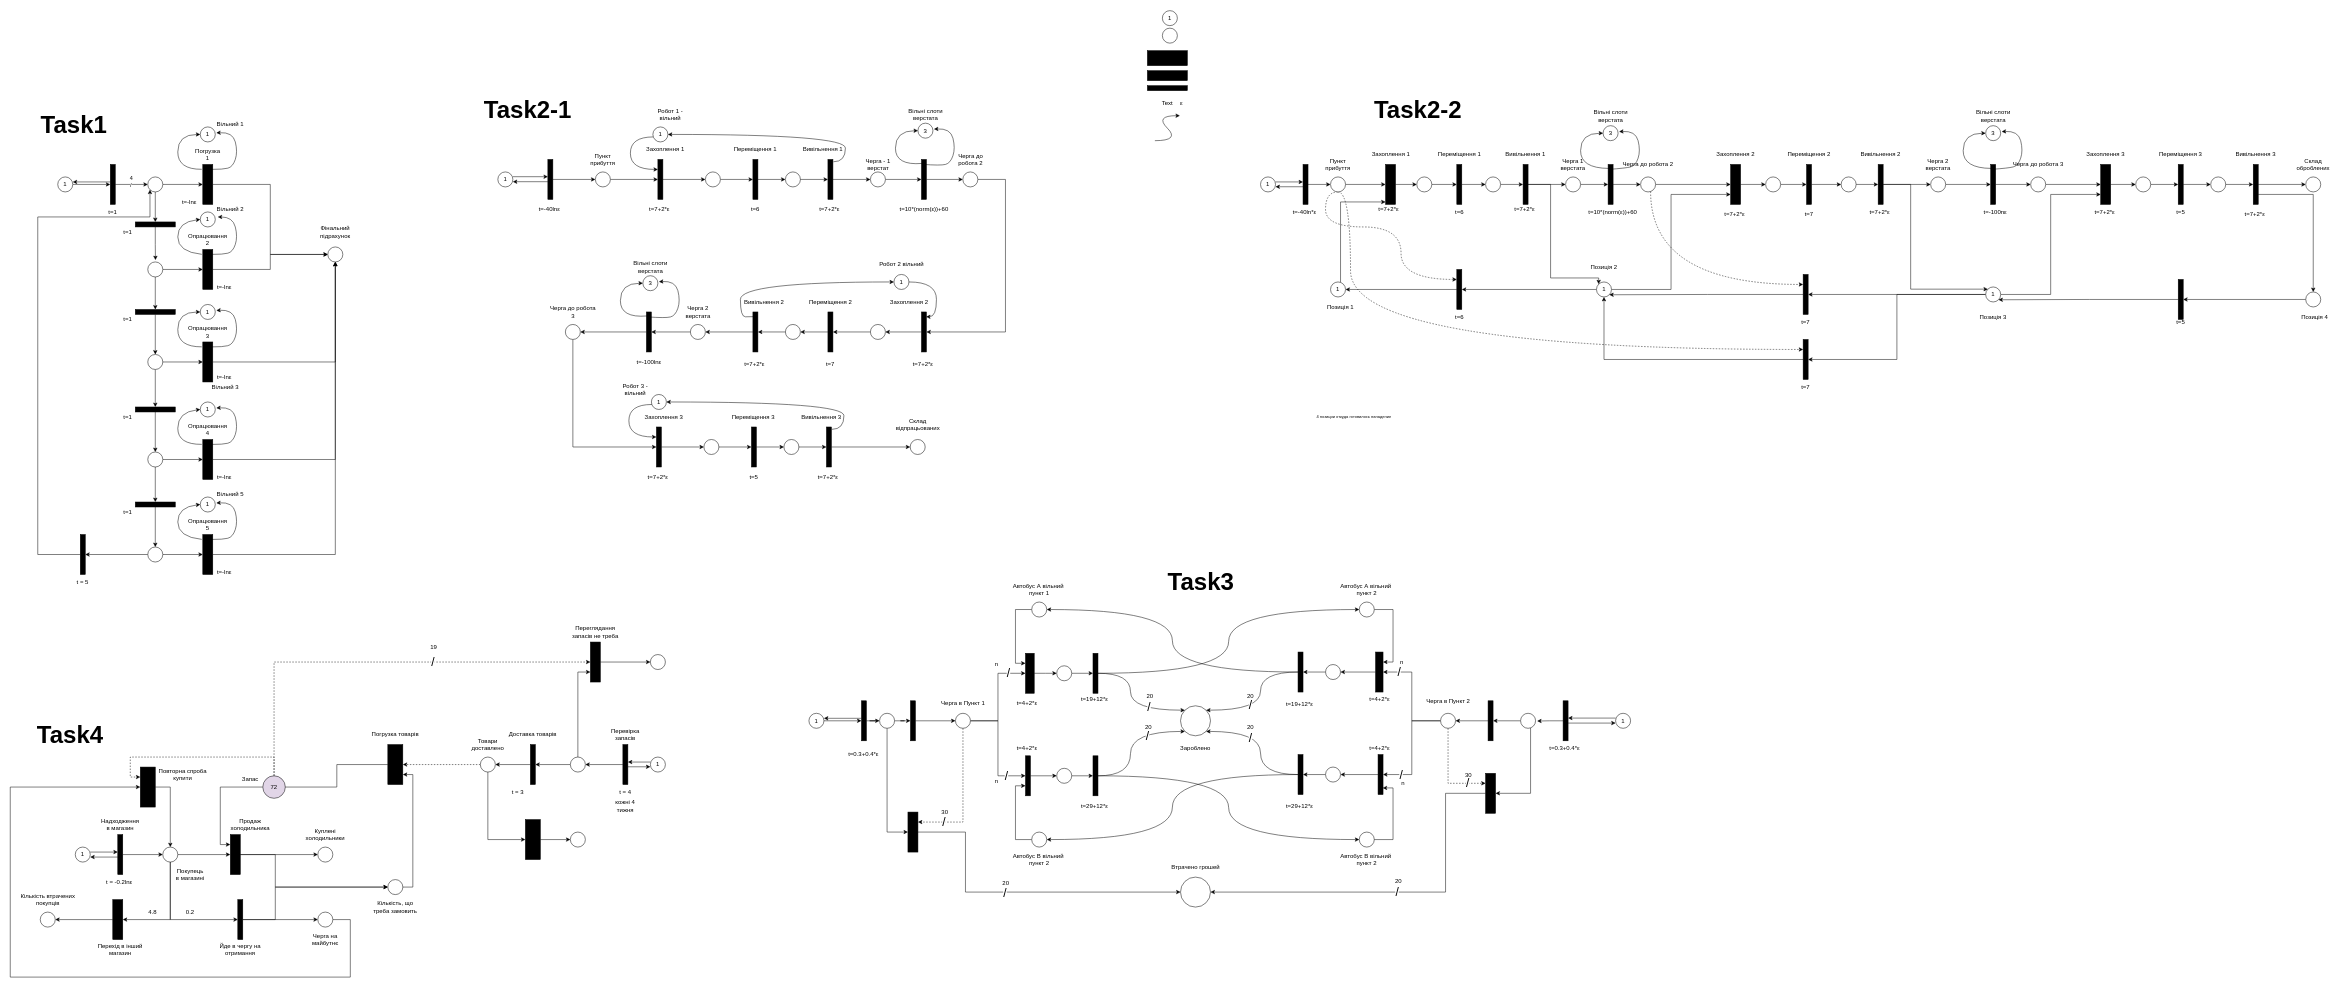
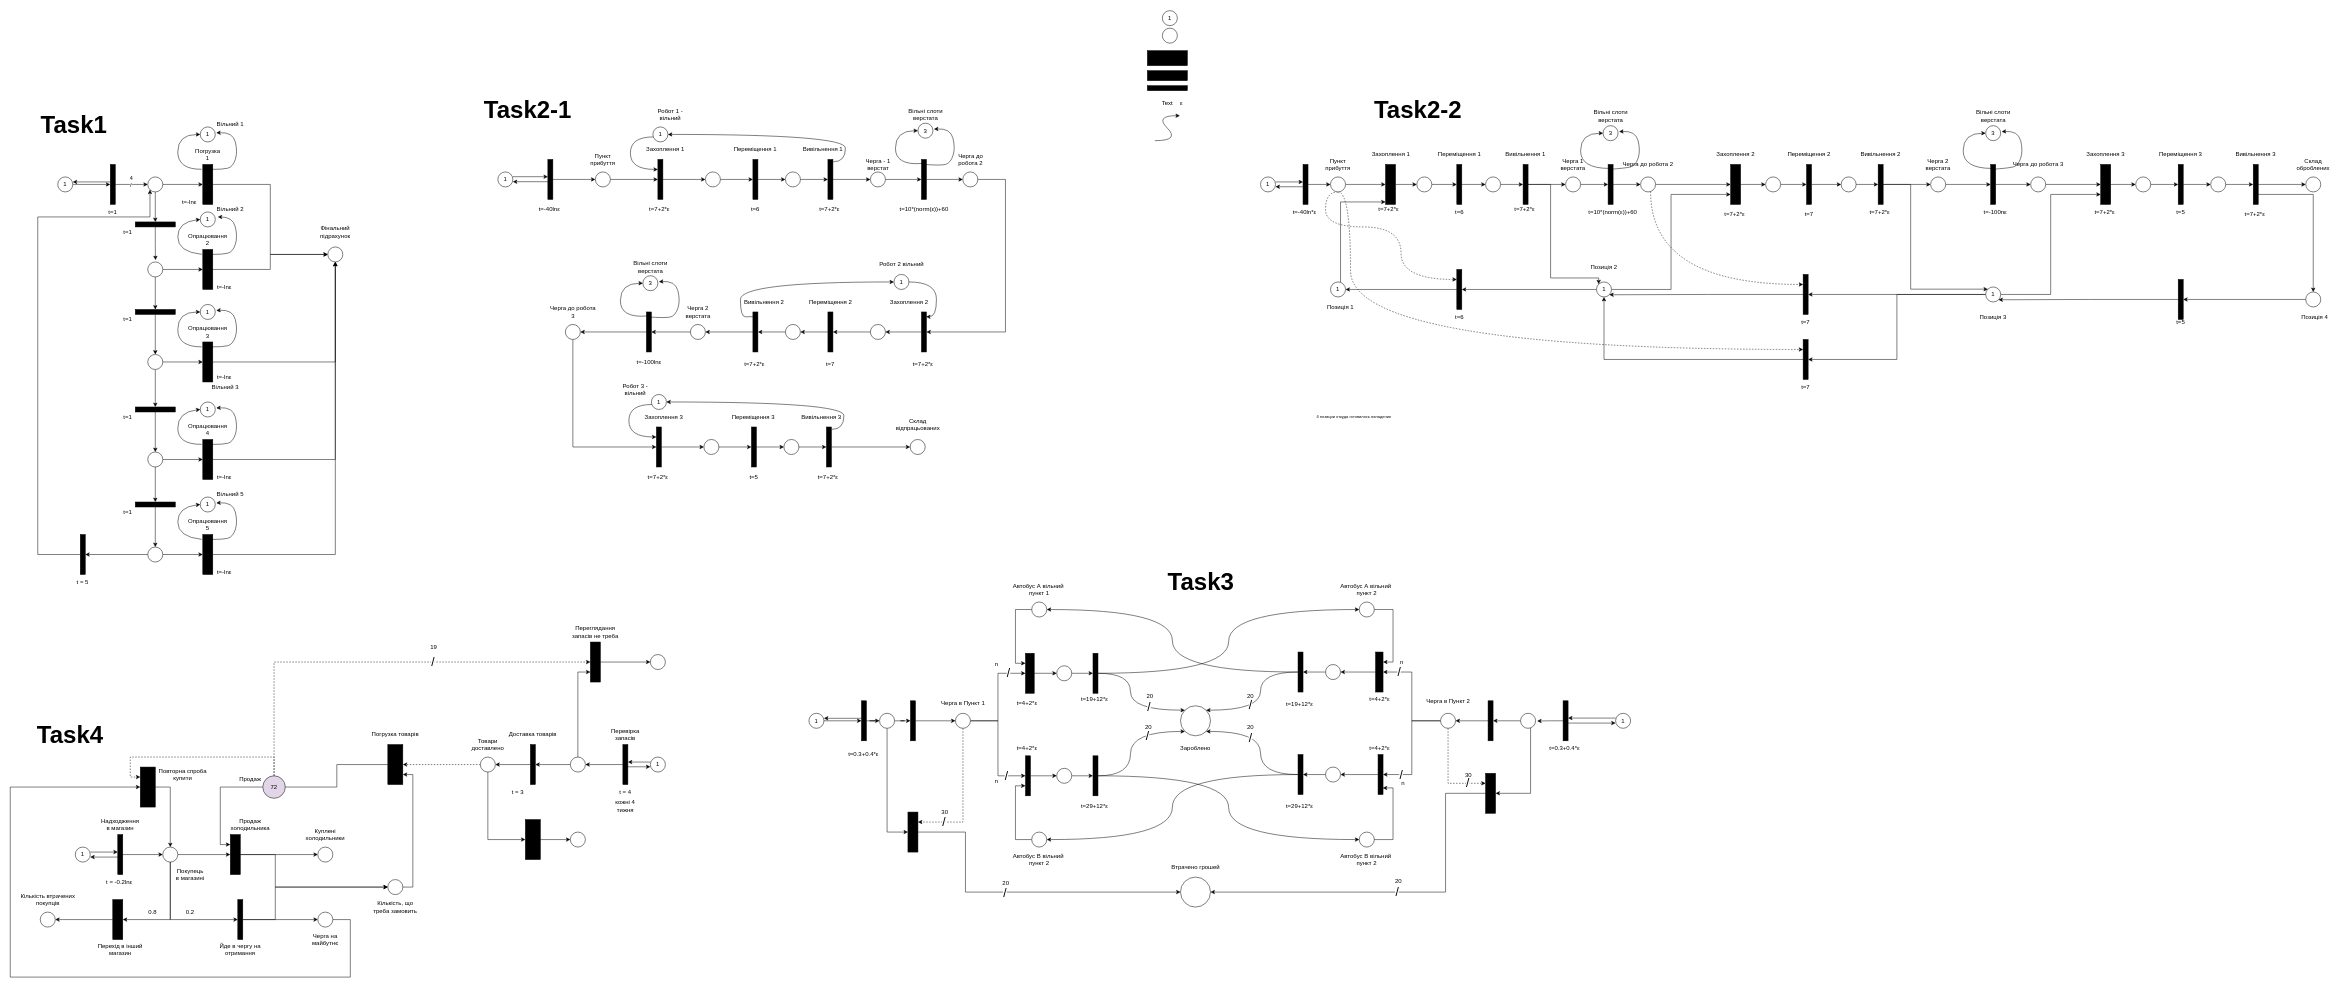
(250, 779) -> (250, 779)
(153, 912) -> (153, 912)
